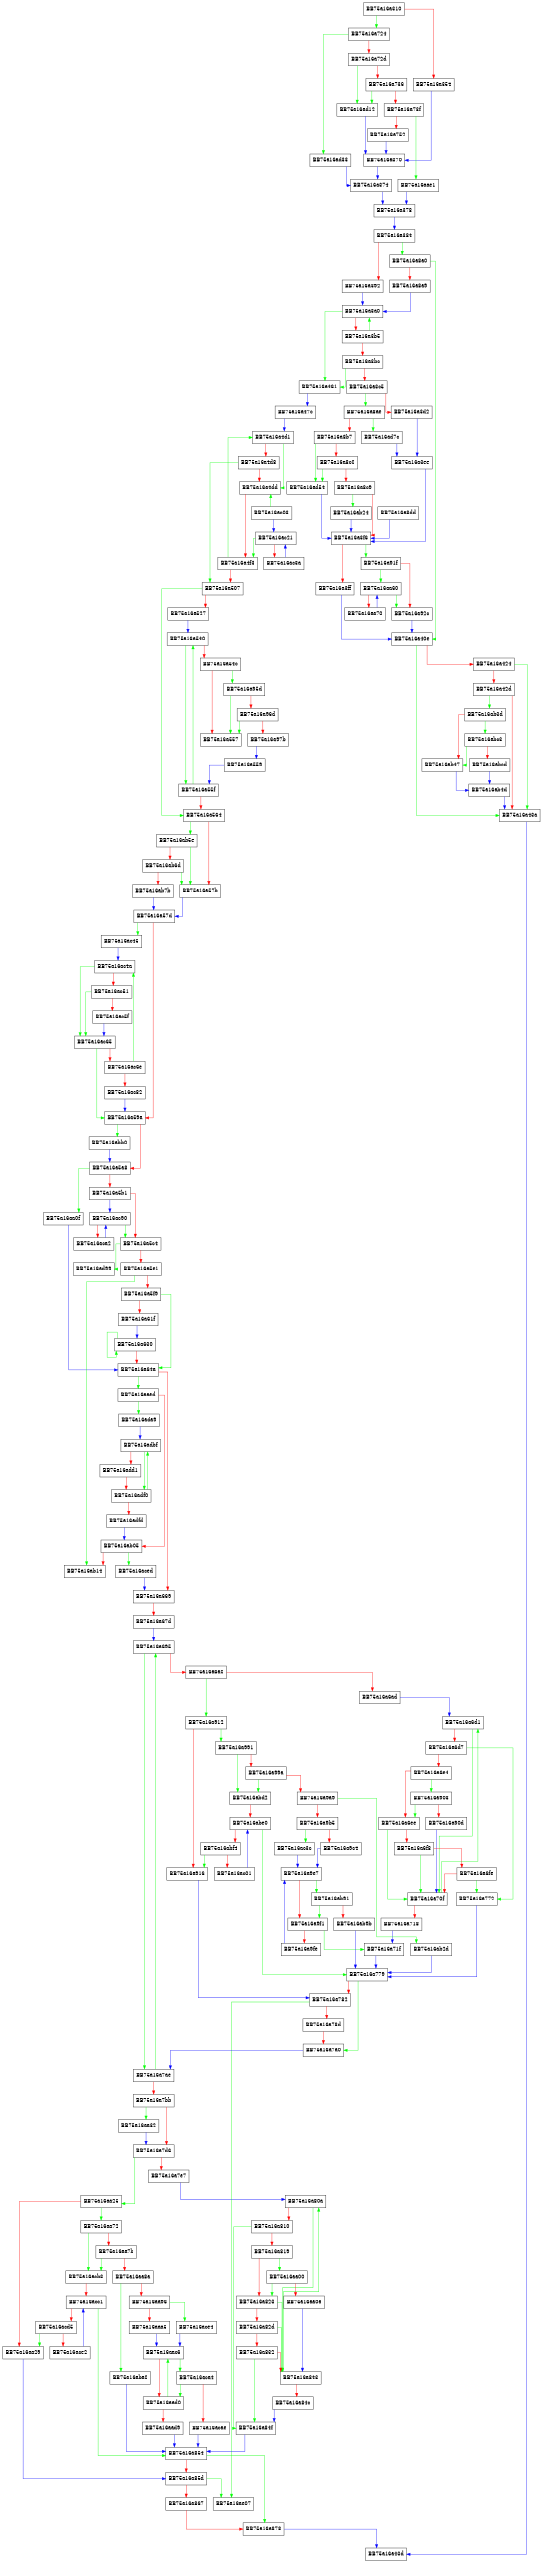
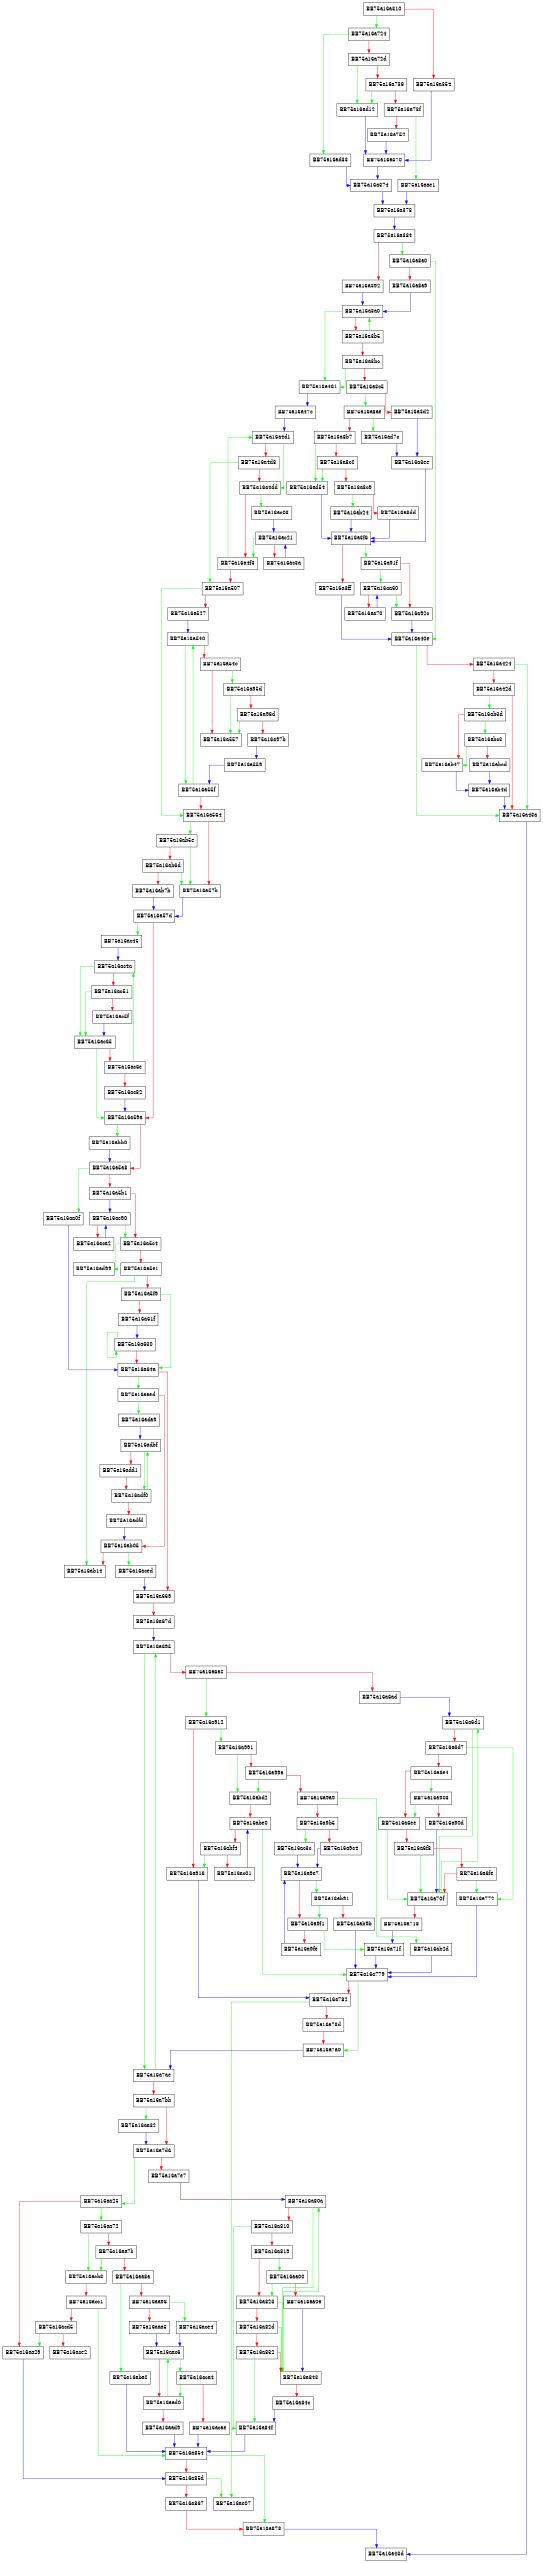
(271, 502) -> (261, 499)
(373, 515) -> (374, 504)
(83, 2329) -> none
